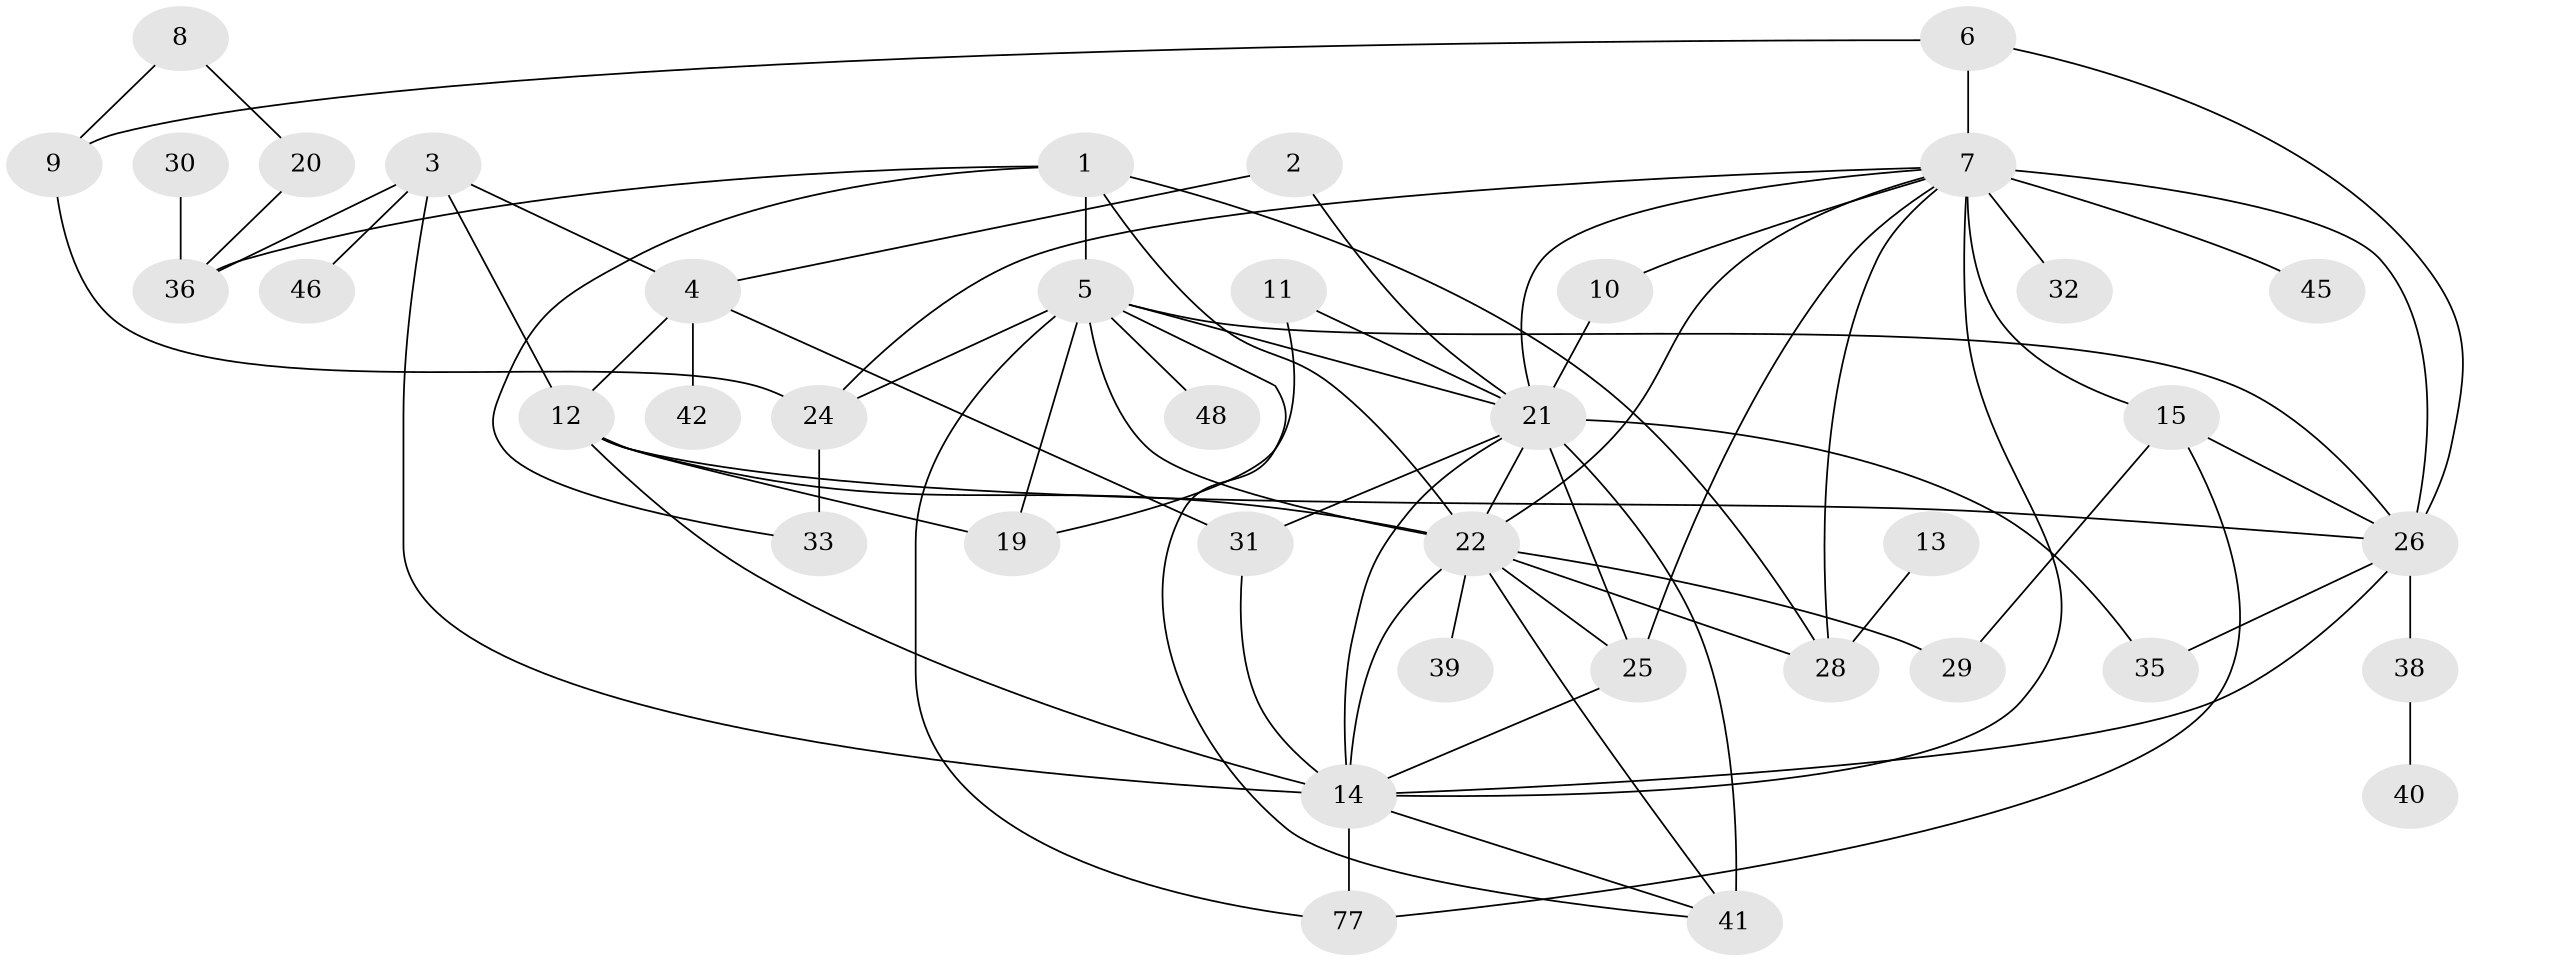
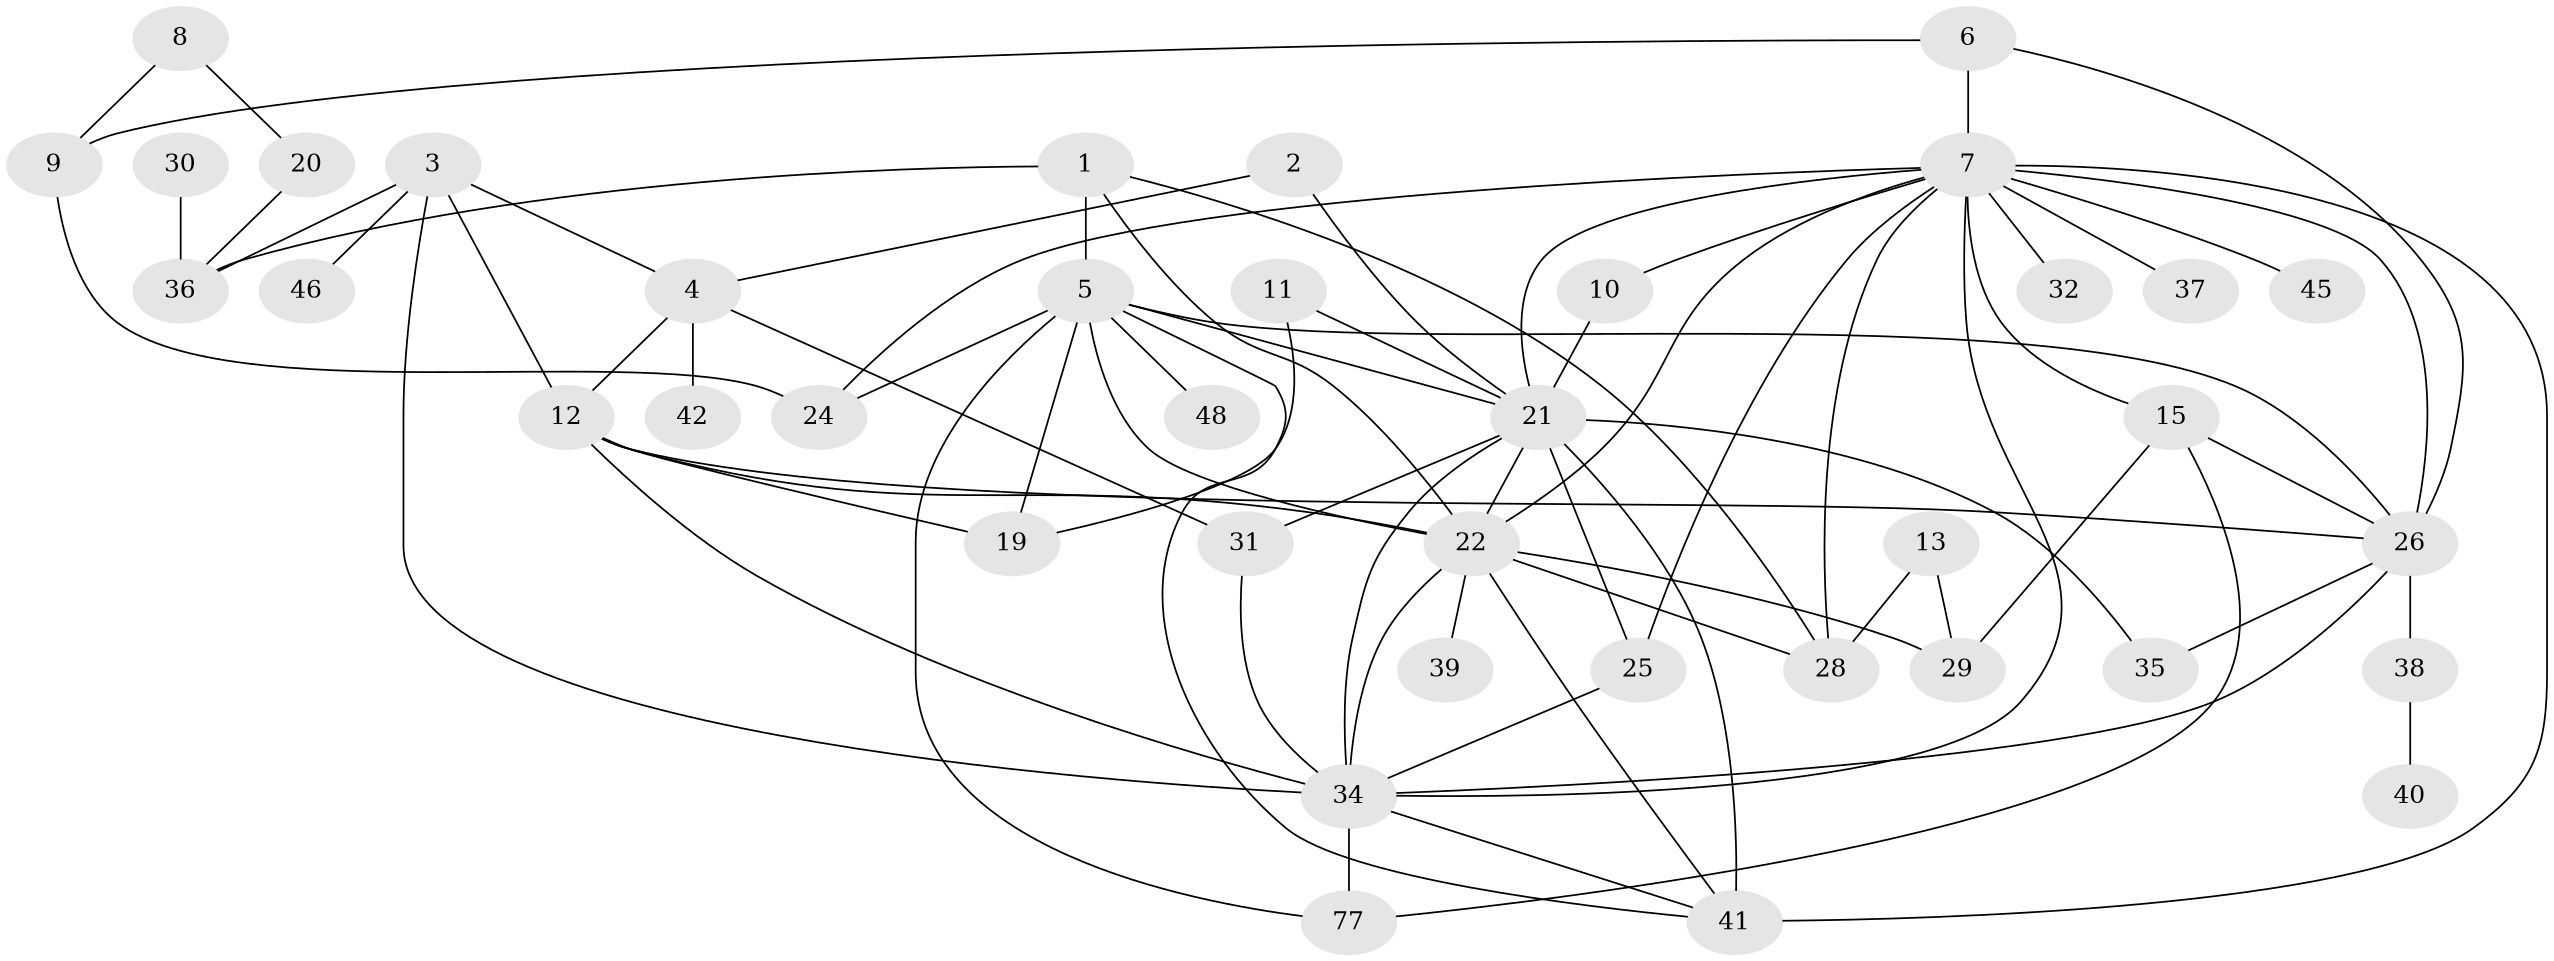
none -> (2191, 291)
(819, 544) -> none
(1555, 607) -> none
none -> (1944, 607)
none -> (2547, 664)
(1349, 796) -> (1349, 796)
